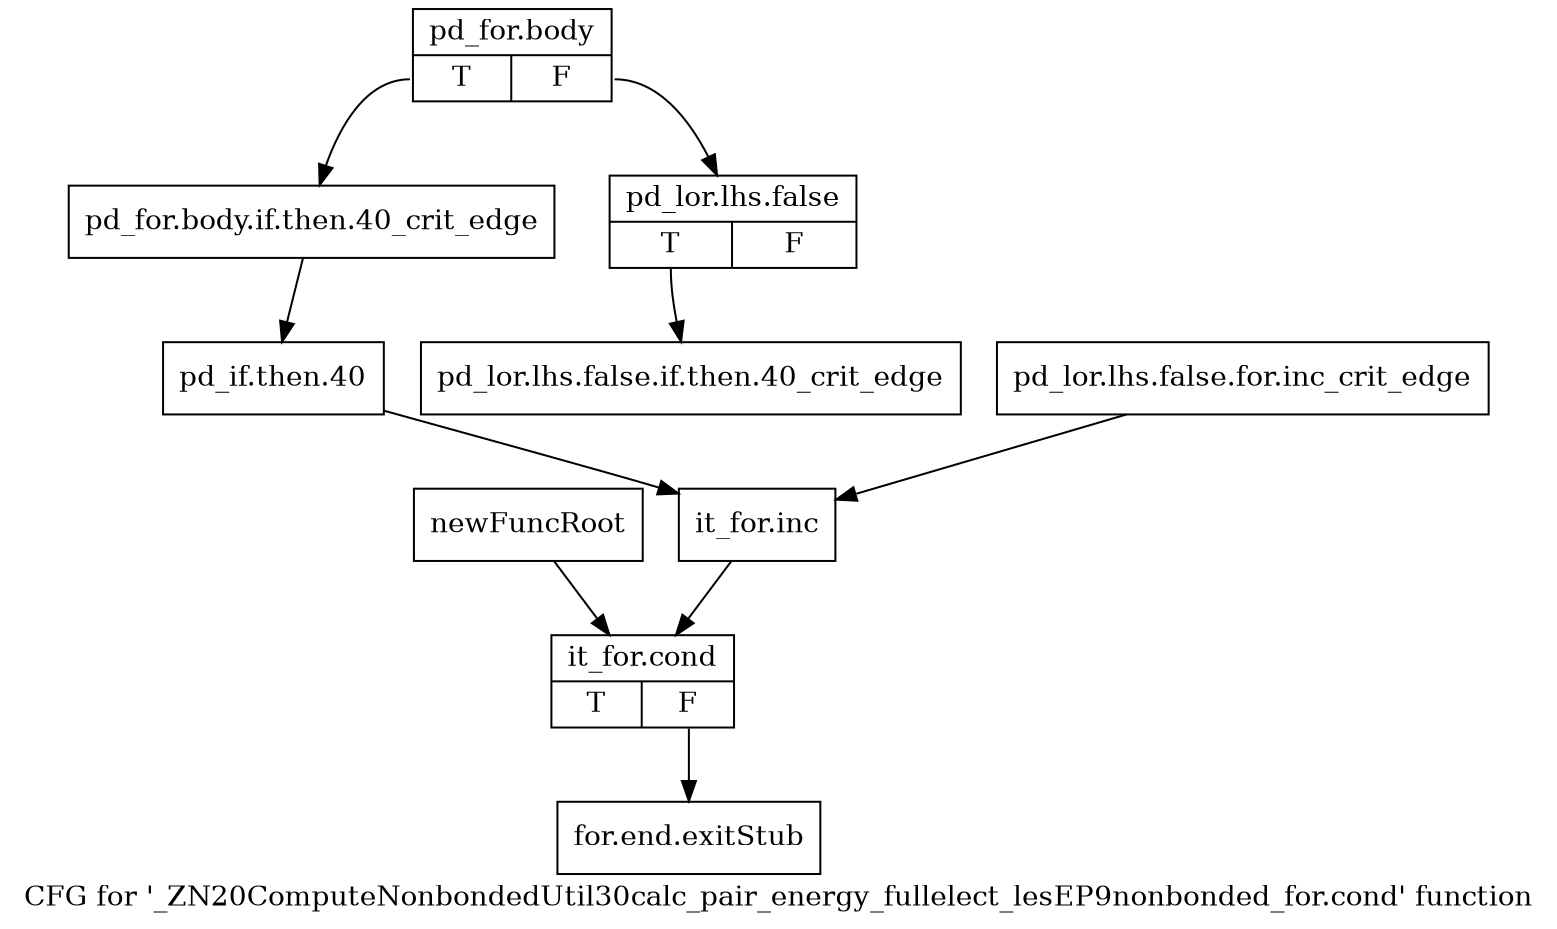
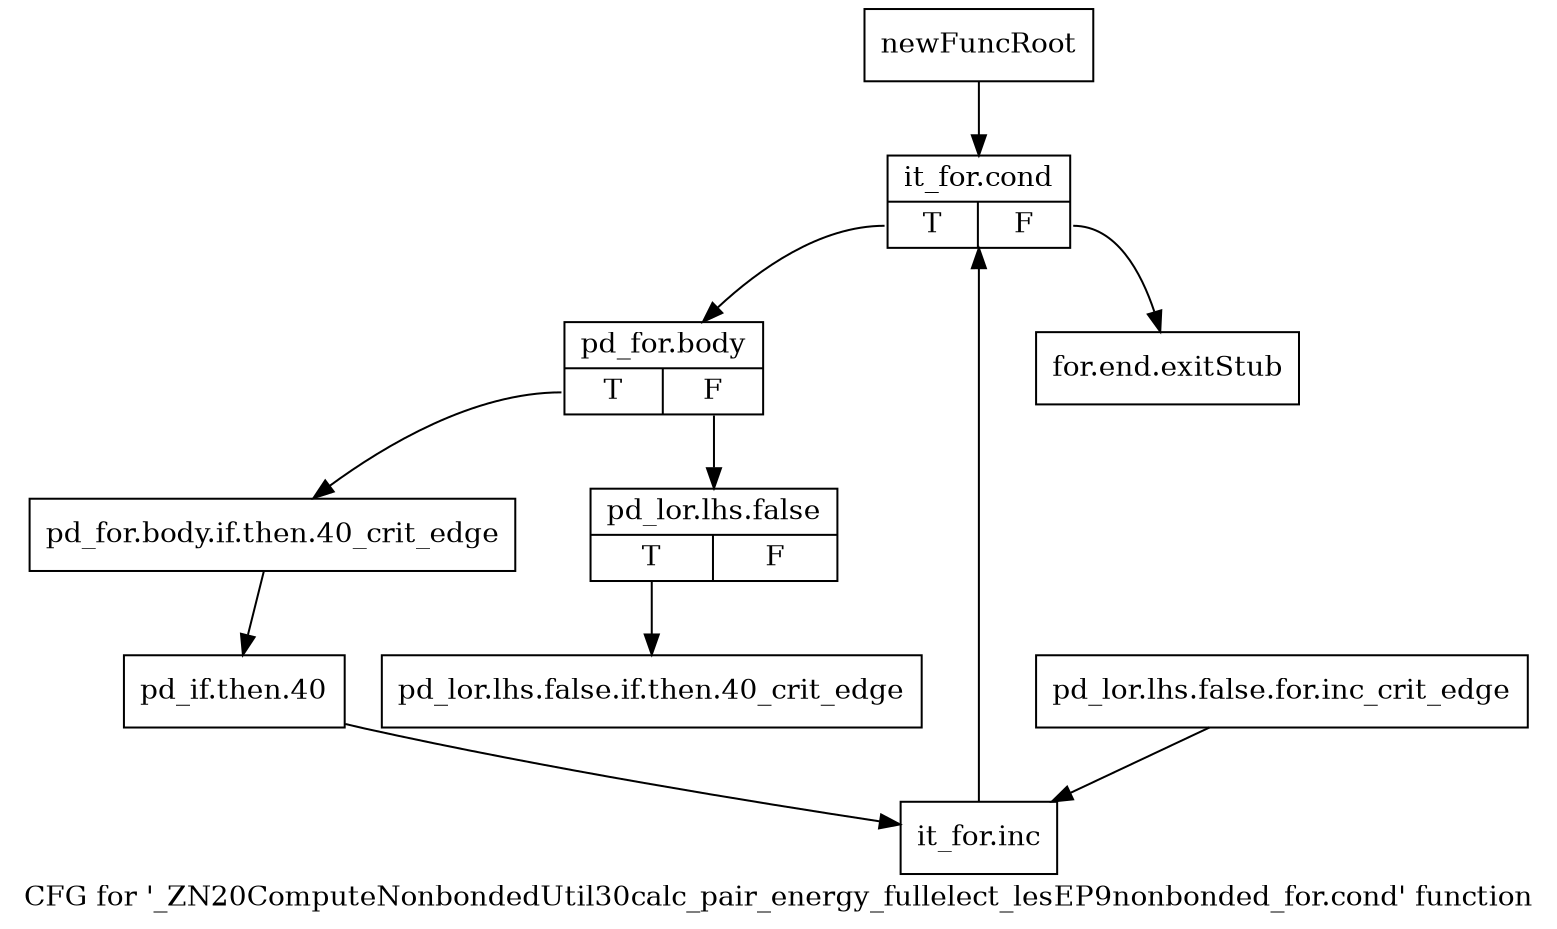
none -> (794, 251)
